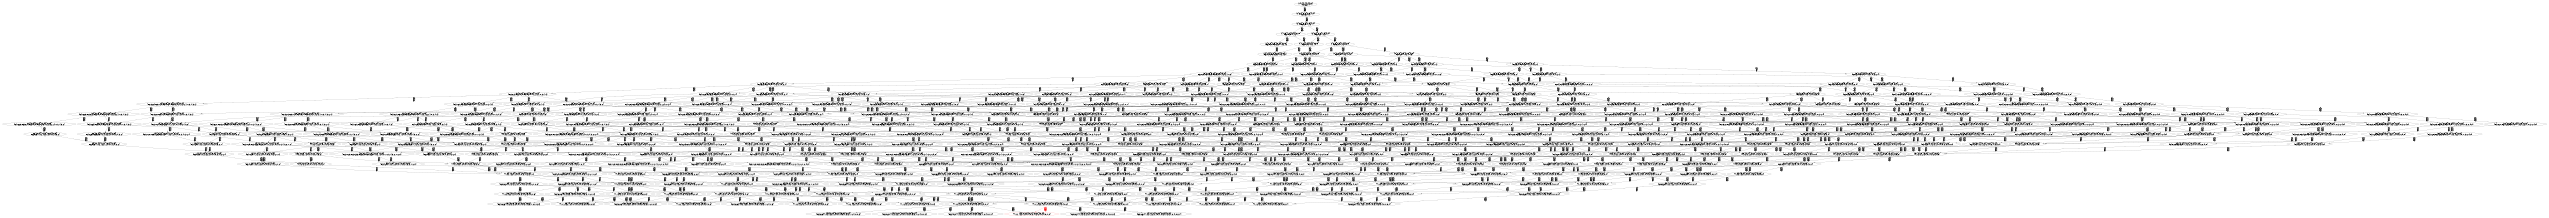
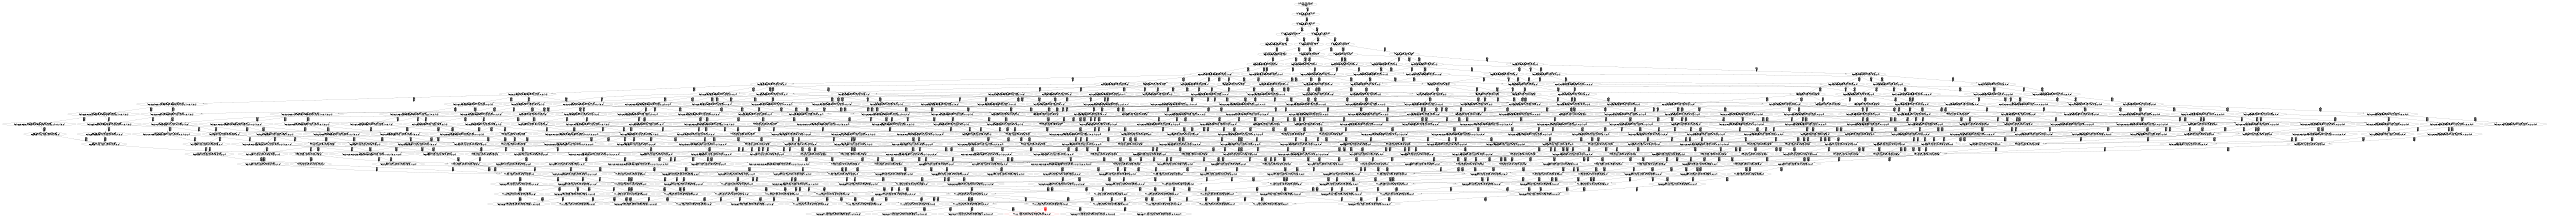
(1303, 9) -> (1306, 10)
